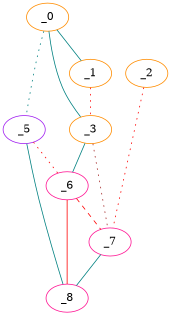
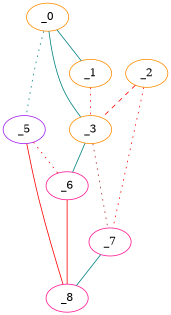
none -> (119, 101)
(43, 214) -> (43, 214)
(89, 214) -> none
